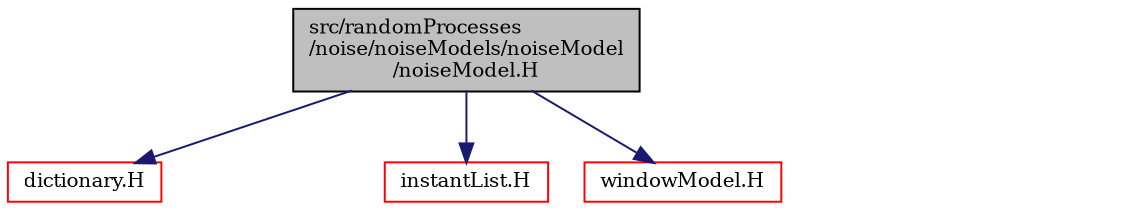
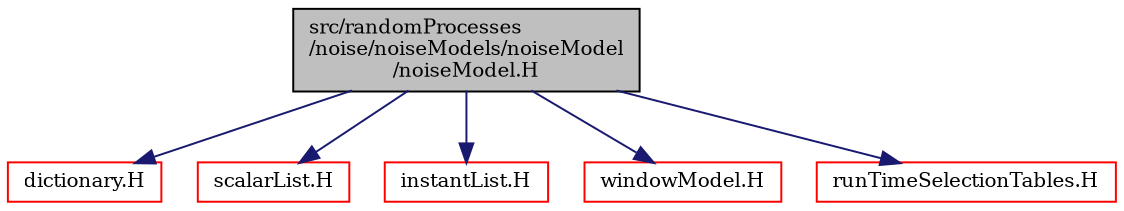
none -> (274, 182)
none -> (966, 182)
